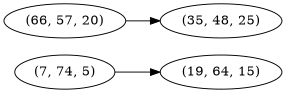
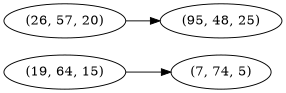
(65, 21) -> (65, 21)
(221, 21) -> (221, 21)
(133, 72) -> (144, 72)
